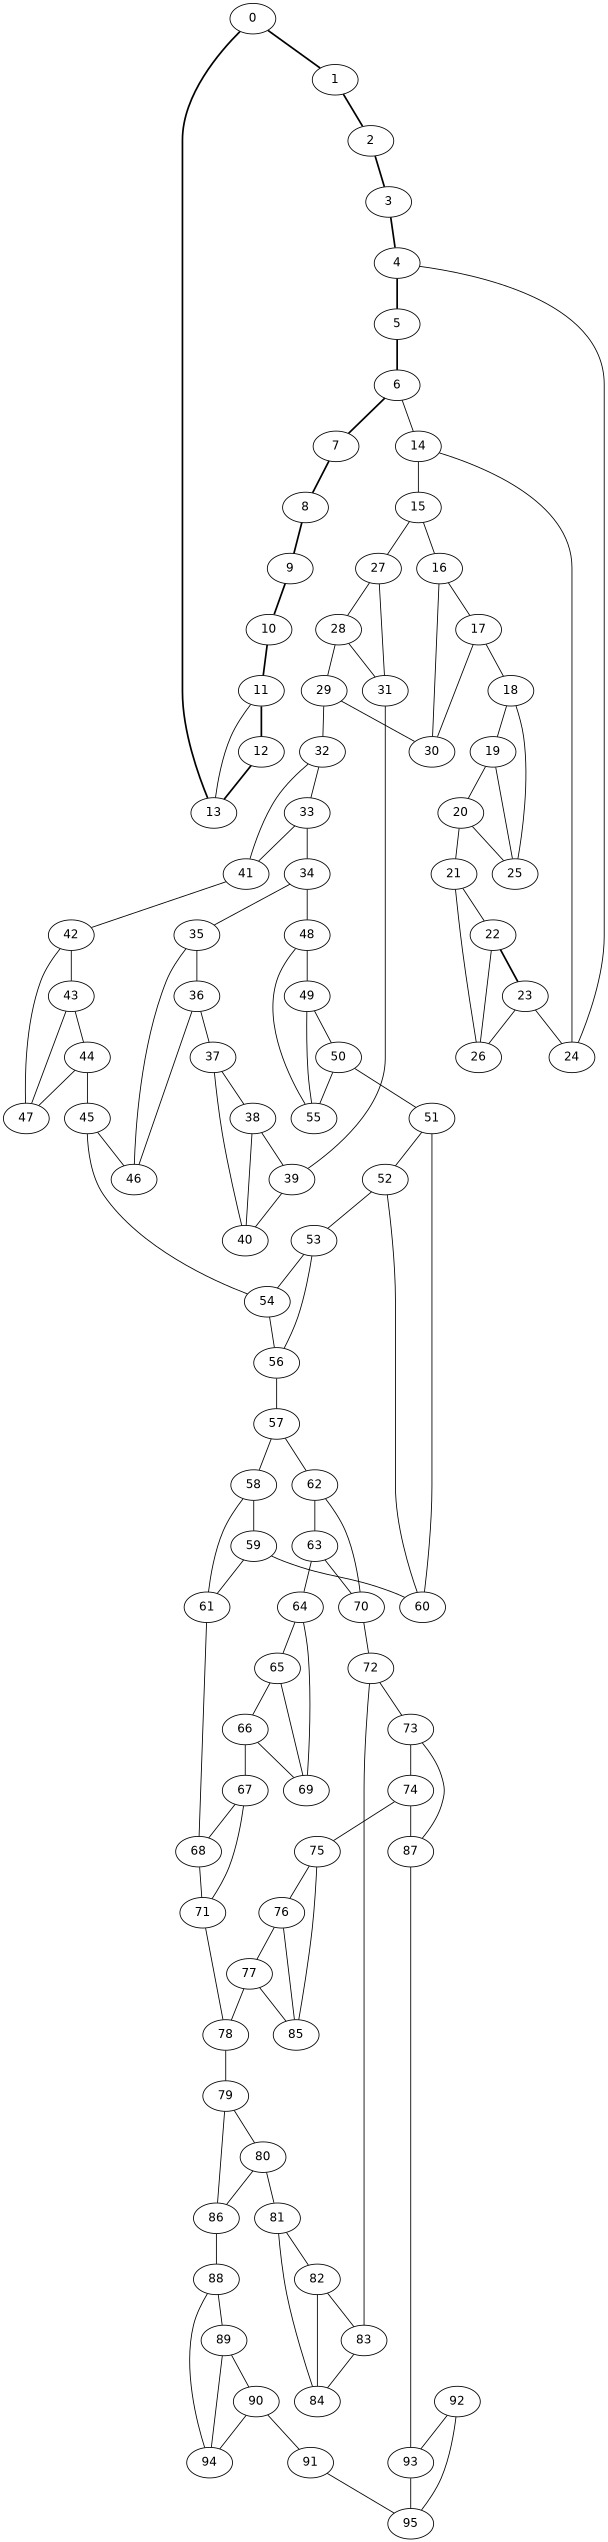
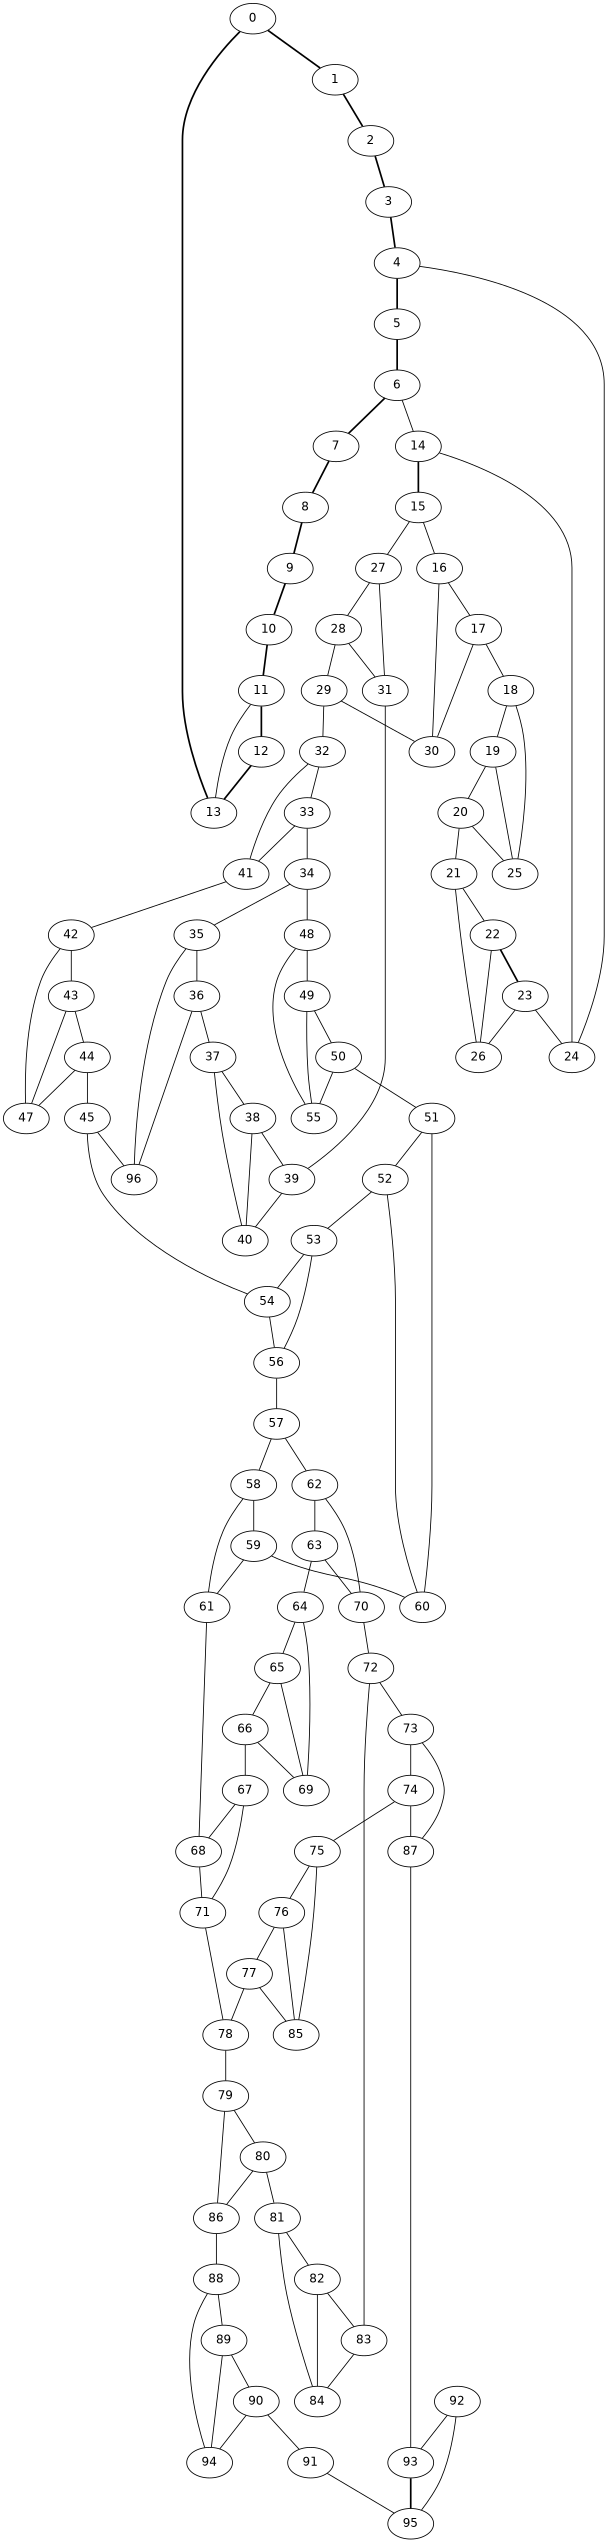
(418, 477) -> (418, 477)
(134, 1180) -> (134, 1180)
(411, 2493) -> (411, 2493)
